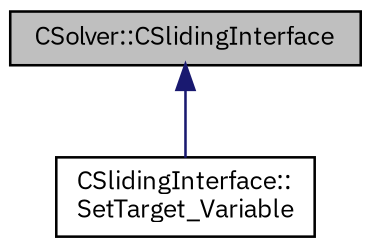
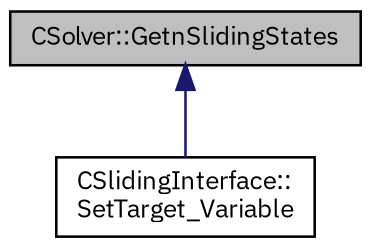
(185, 38) -> (185, 38)
